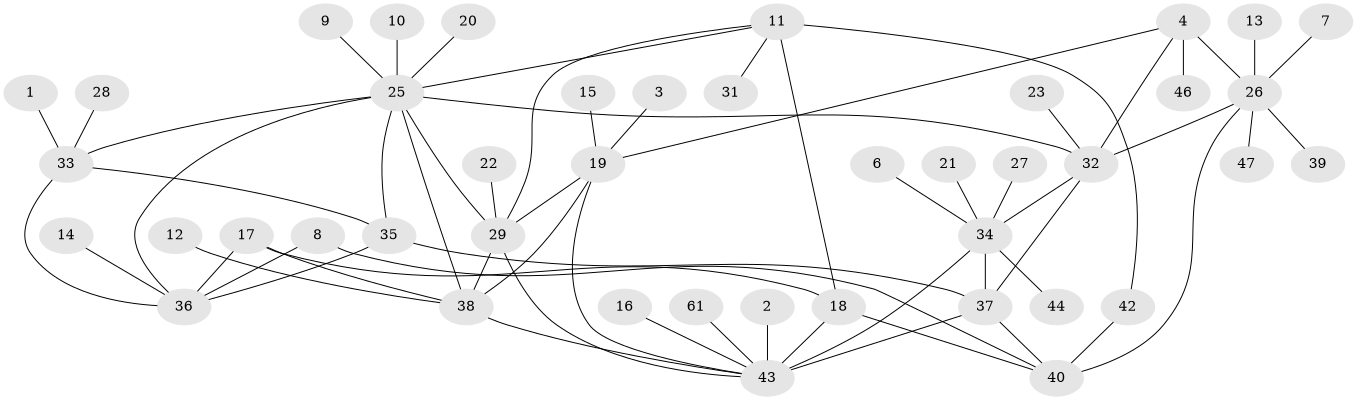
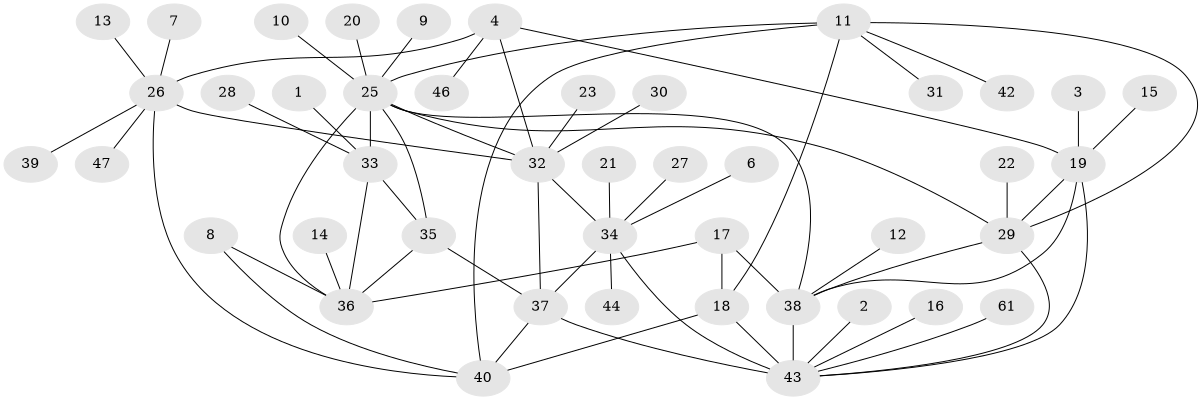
none -> (660, 93)
(1092, 343) -> (538, 88)
